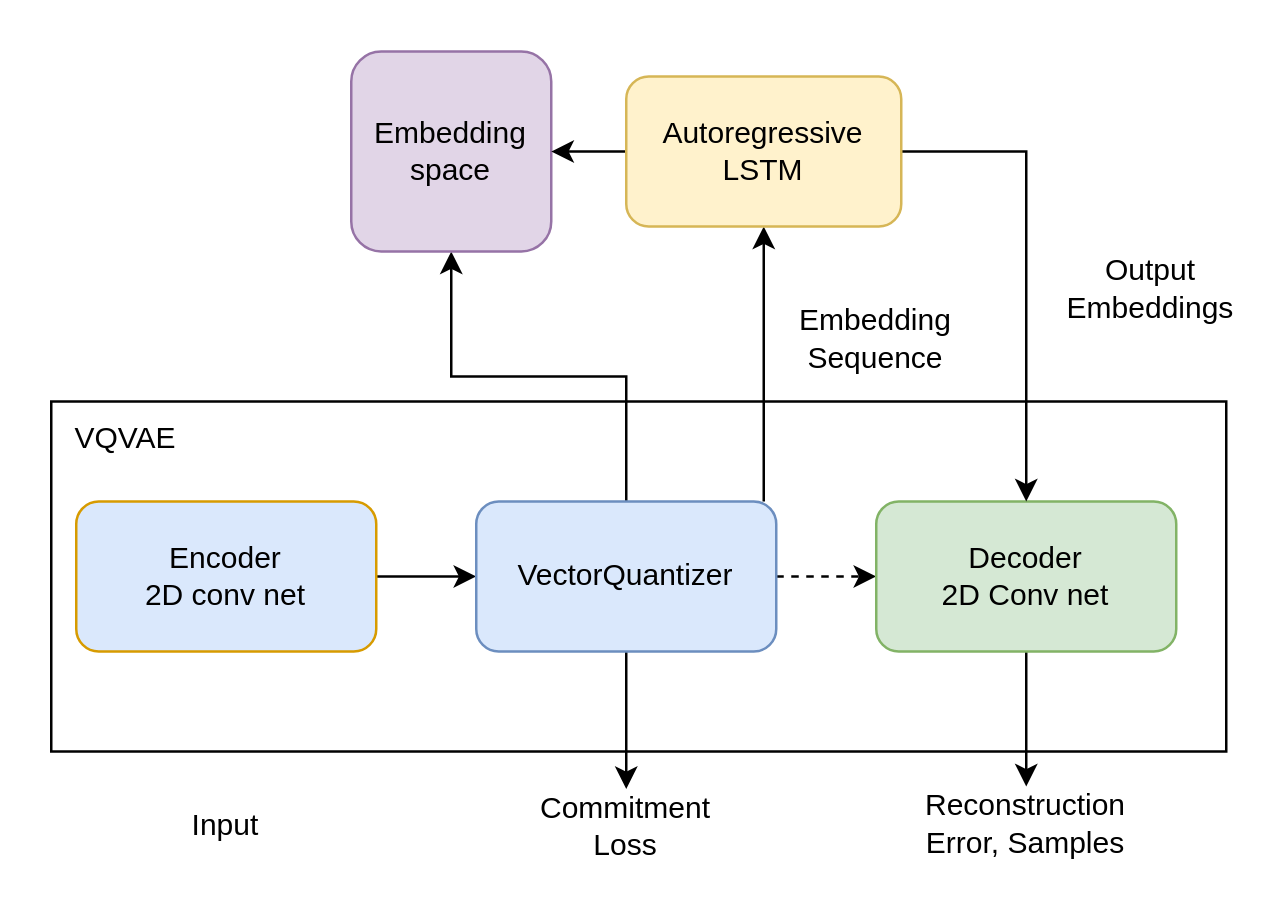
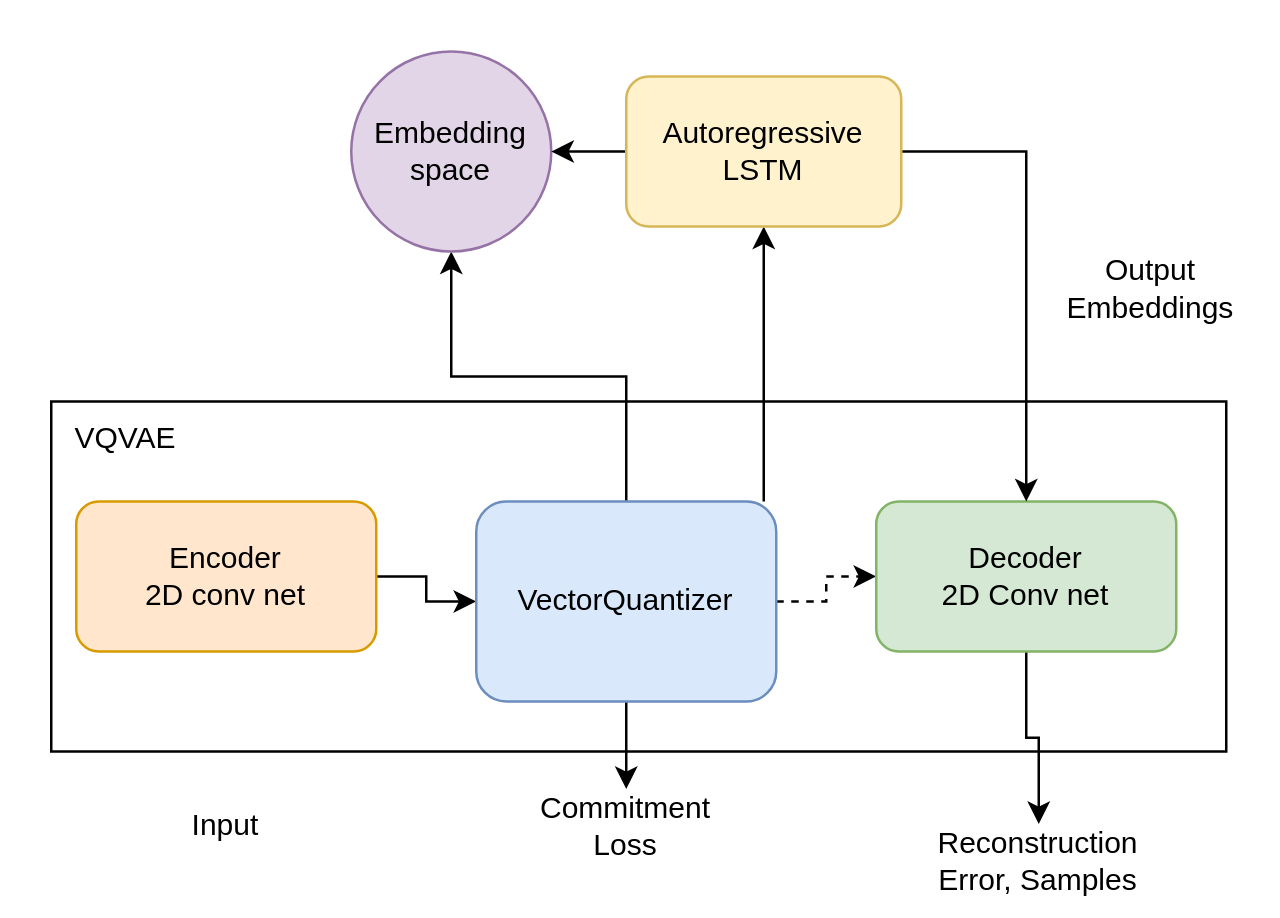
(451, 151) -> (451, 151)
(876, 339) -> none
(226, 576) -> (226, 576)
(626, 576) -> (626, 601)
(1026, 824) -> (1039, 861)
